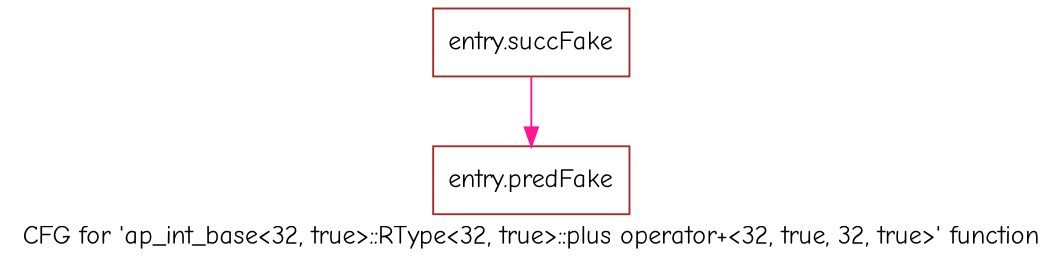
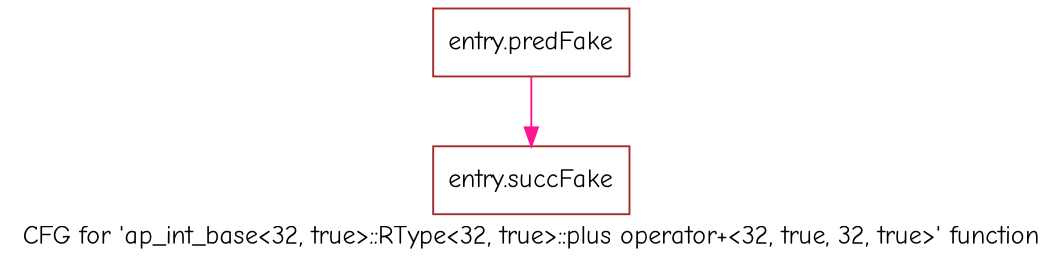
(531, 102) -> (531, 102)
